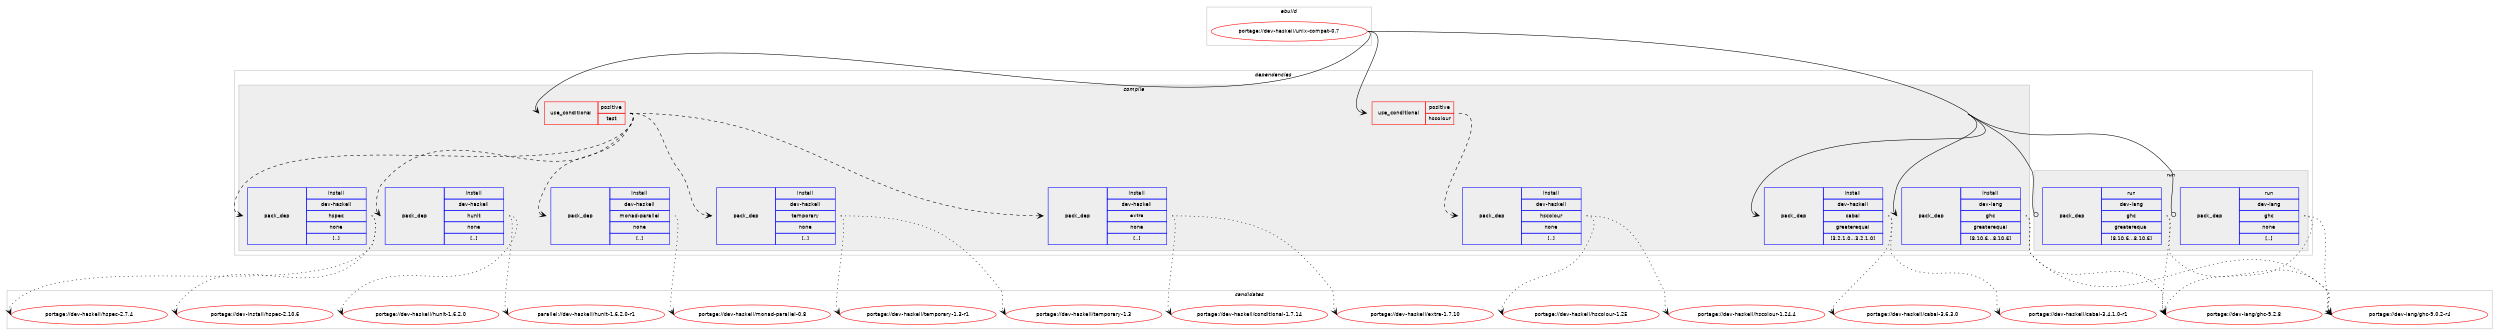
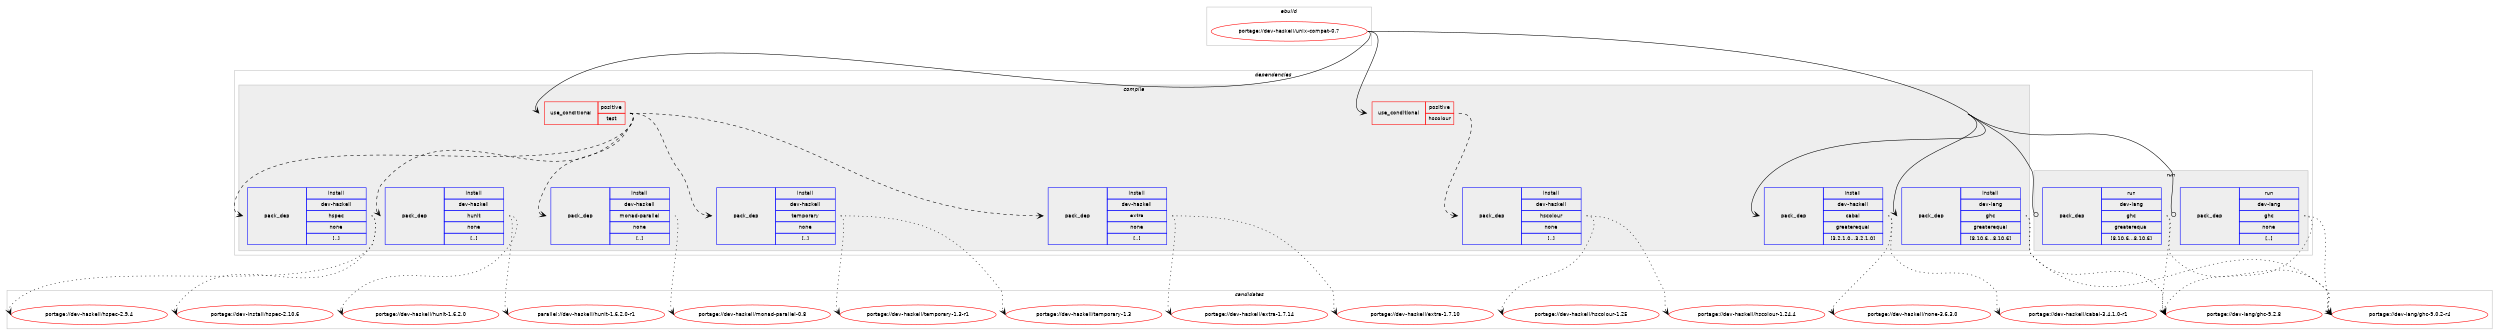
(89, 315) -> (89, 315)
(1250, 315) -> (1250, 315)
(1913, 315) -> (1913, 315)
